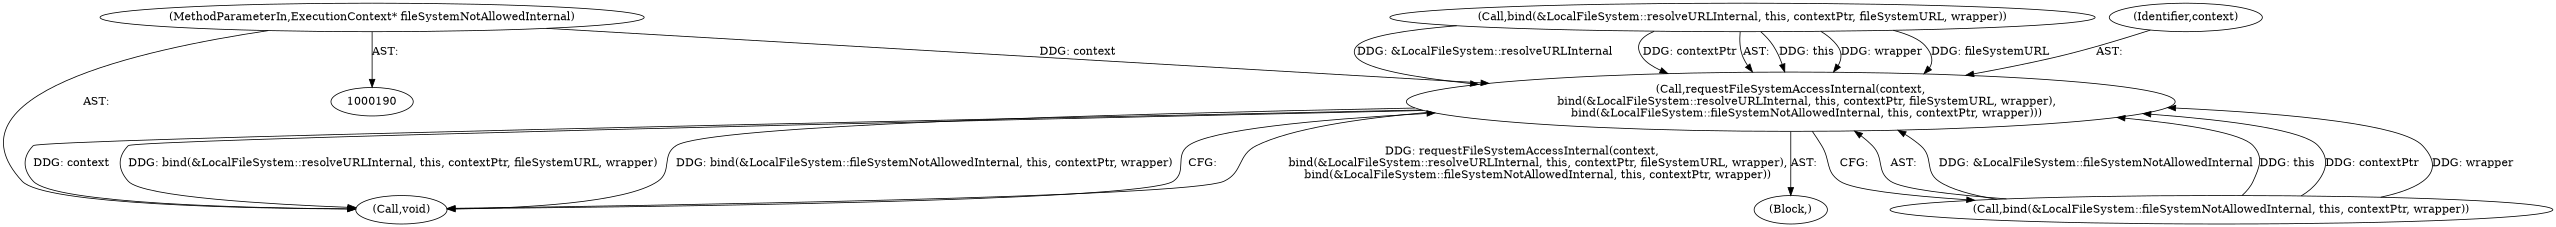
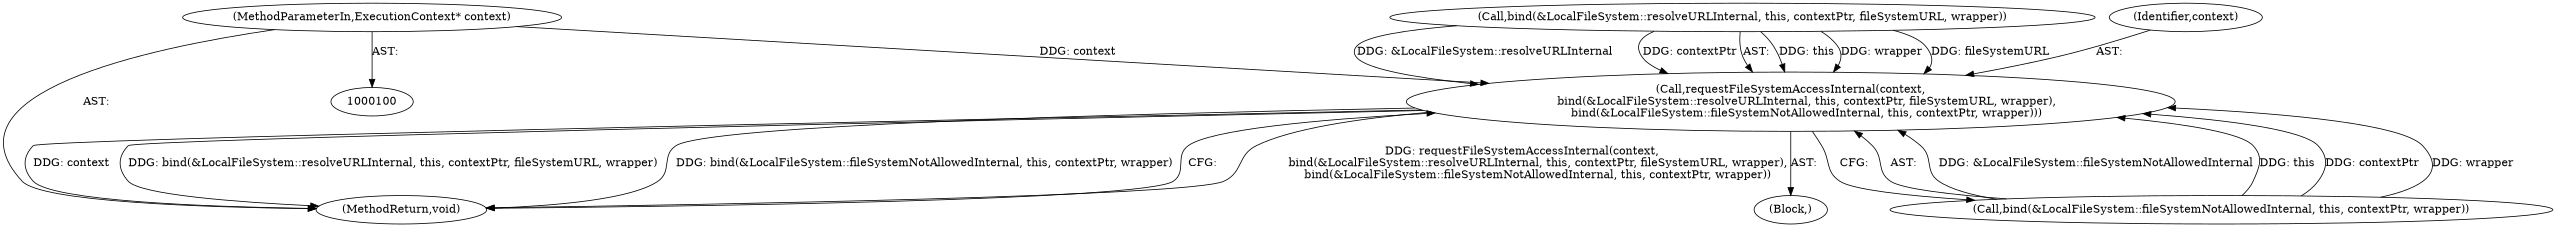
(372, 17) -> (372, 17)
(372, 102) -> (372, 102)
(401, 210) -> (401, 210)
